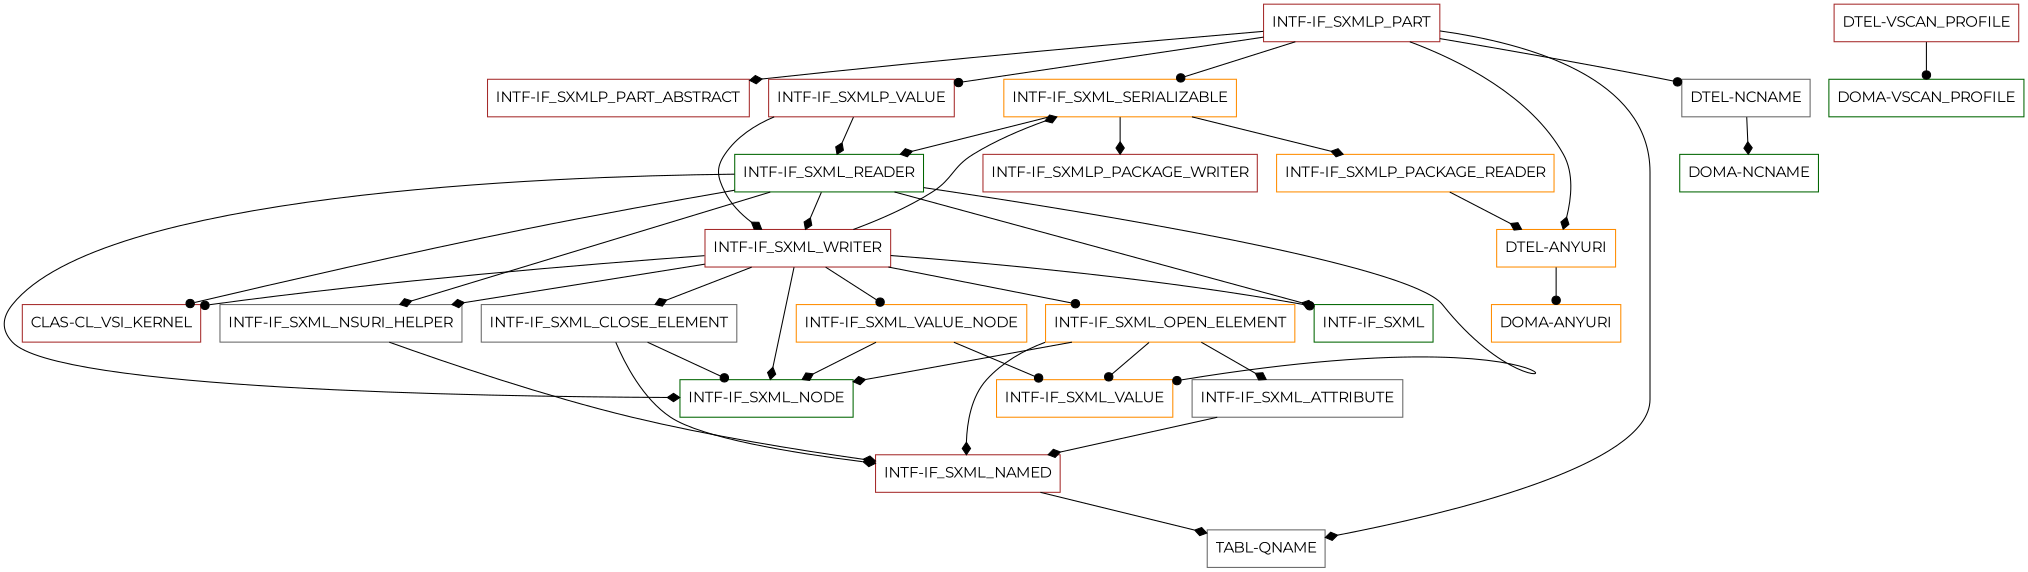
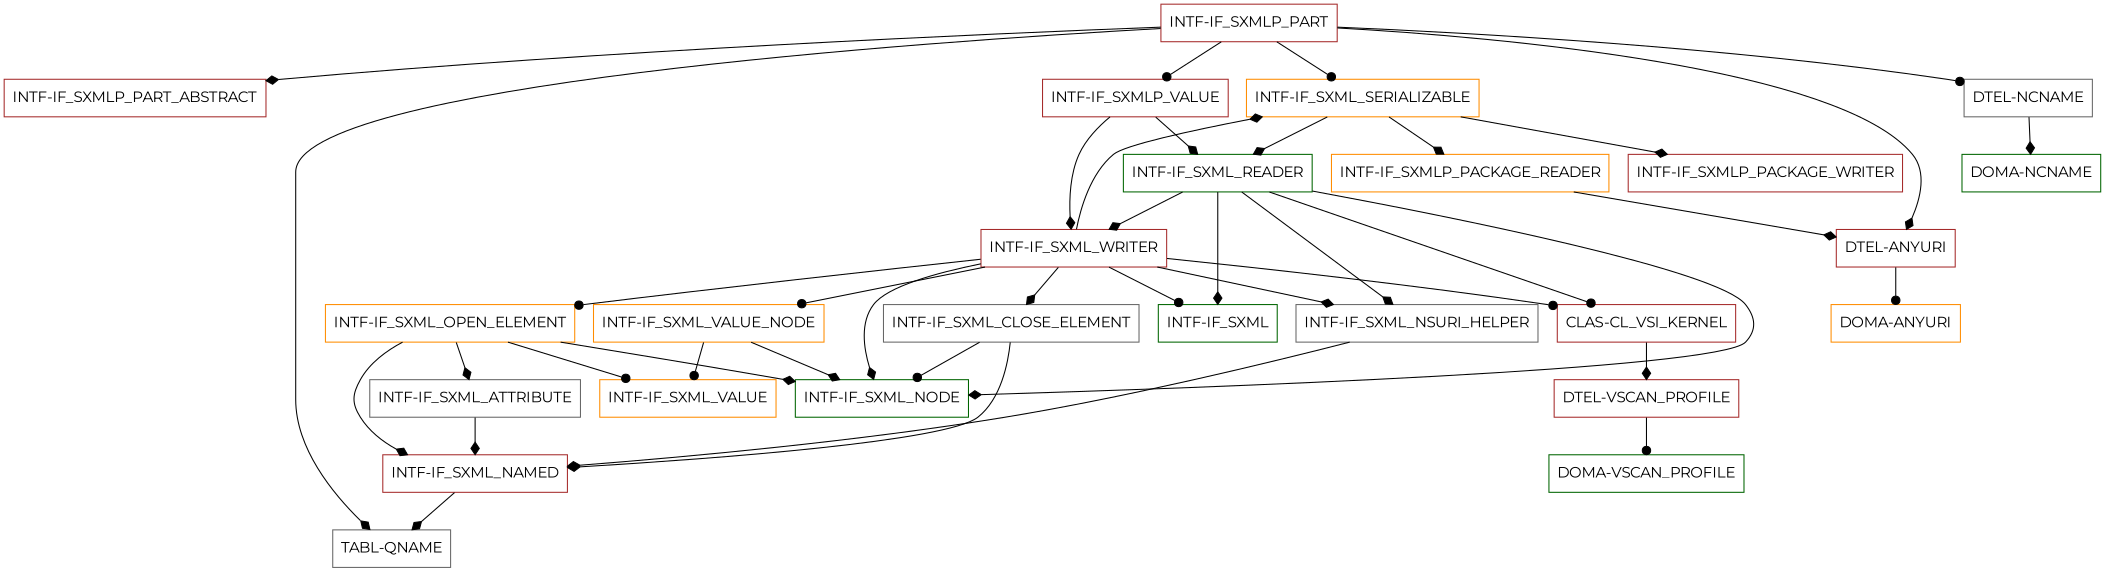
(1556, 248) -> (1896, 248)
(1417, 289) -> none
none -> (1646, 354)
